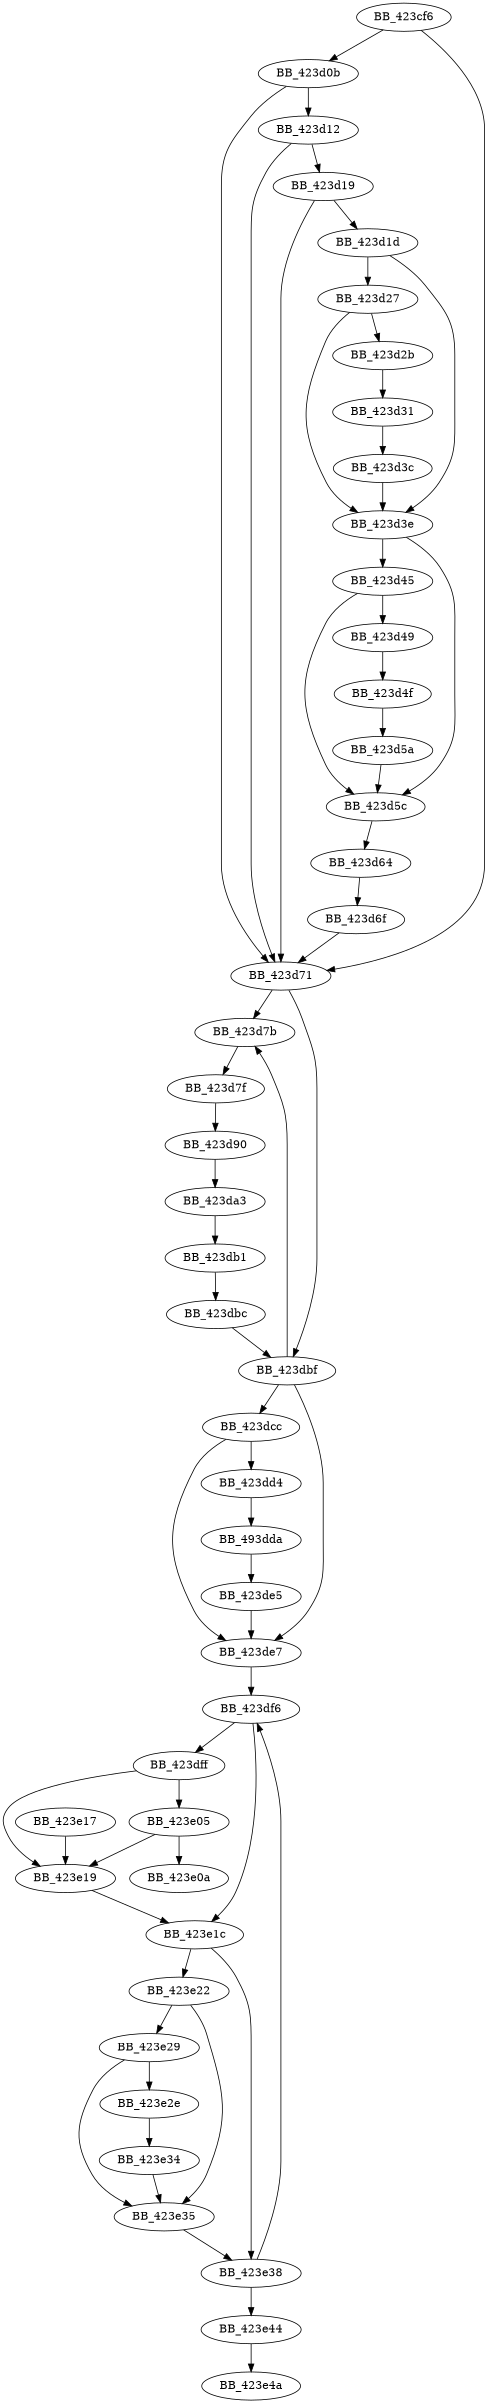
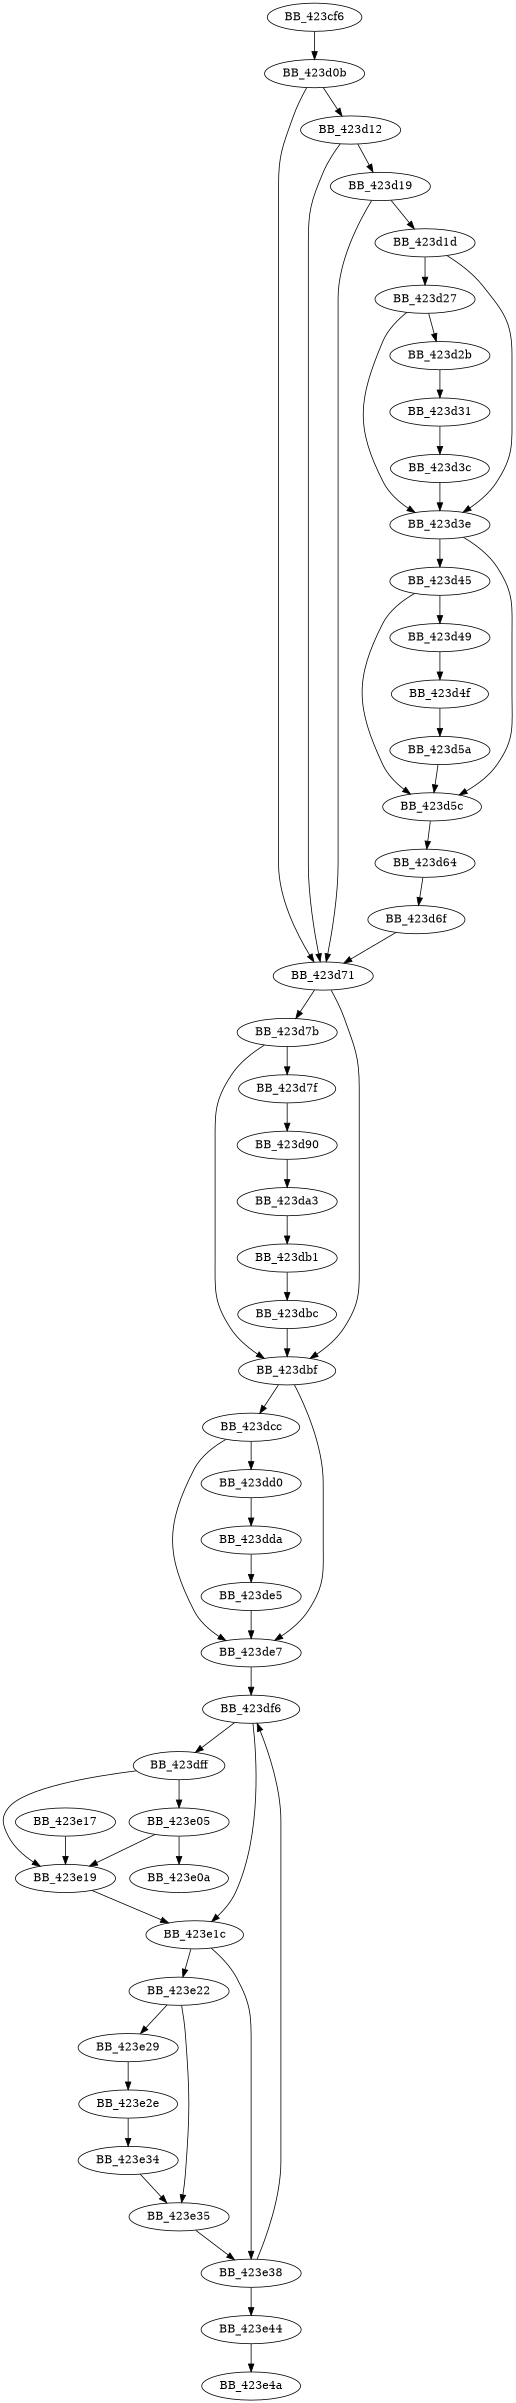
(485, 535) -> none
(287, 1202) -> (215, 1198)
(251, 1484) -> (251, 1484)
(251, 1540) -> (251, 1540)
(79, 2132) -> none
